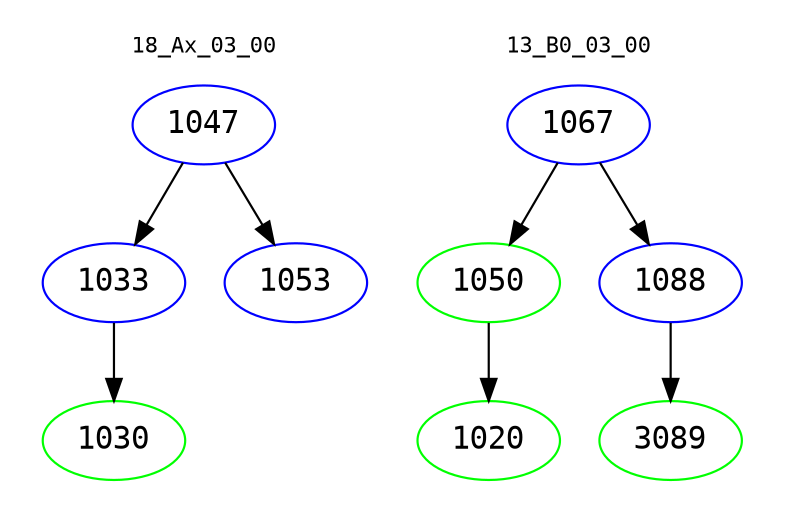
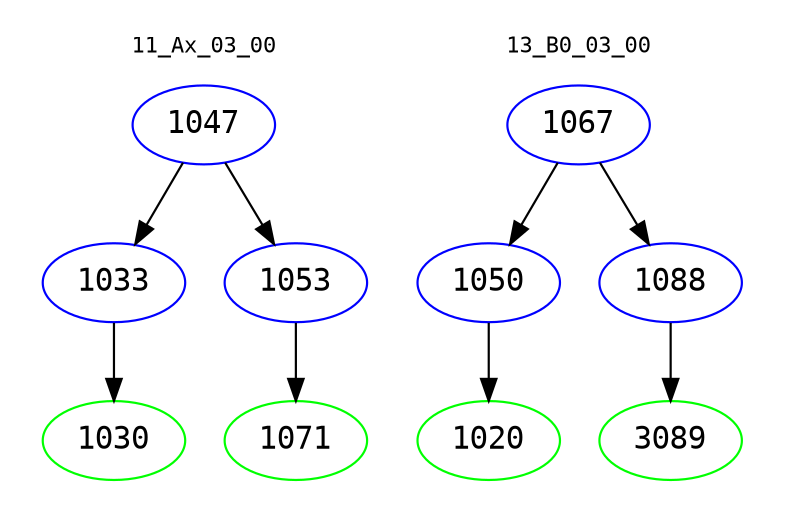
(205, 47) -> (205, 47)
(489, 283) -> (489, 283)
none -> (296, 441)
